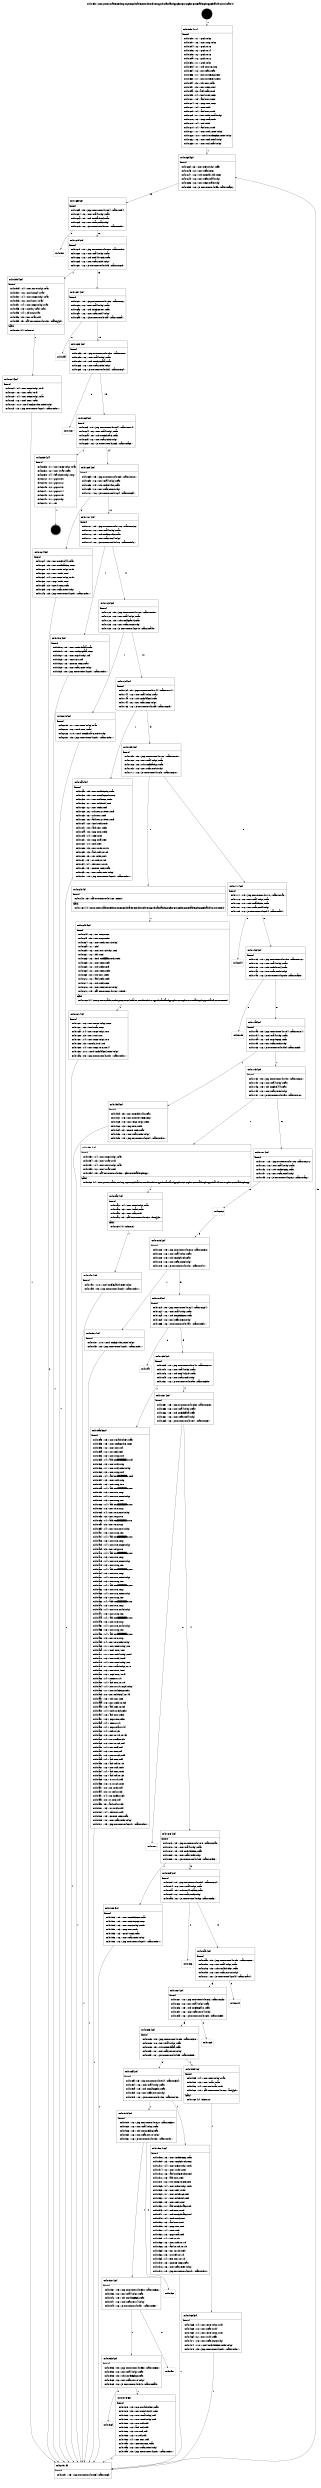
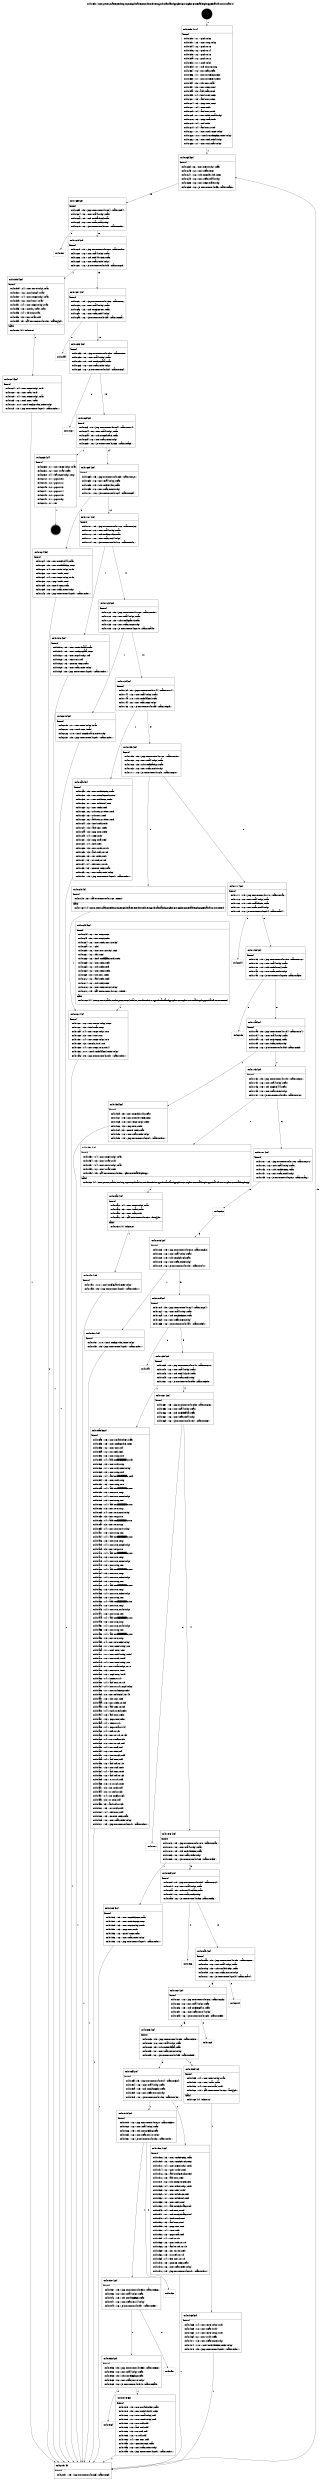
(150, 916) -> (69, 955)
